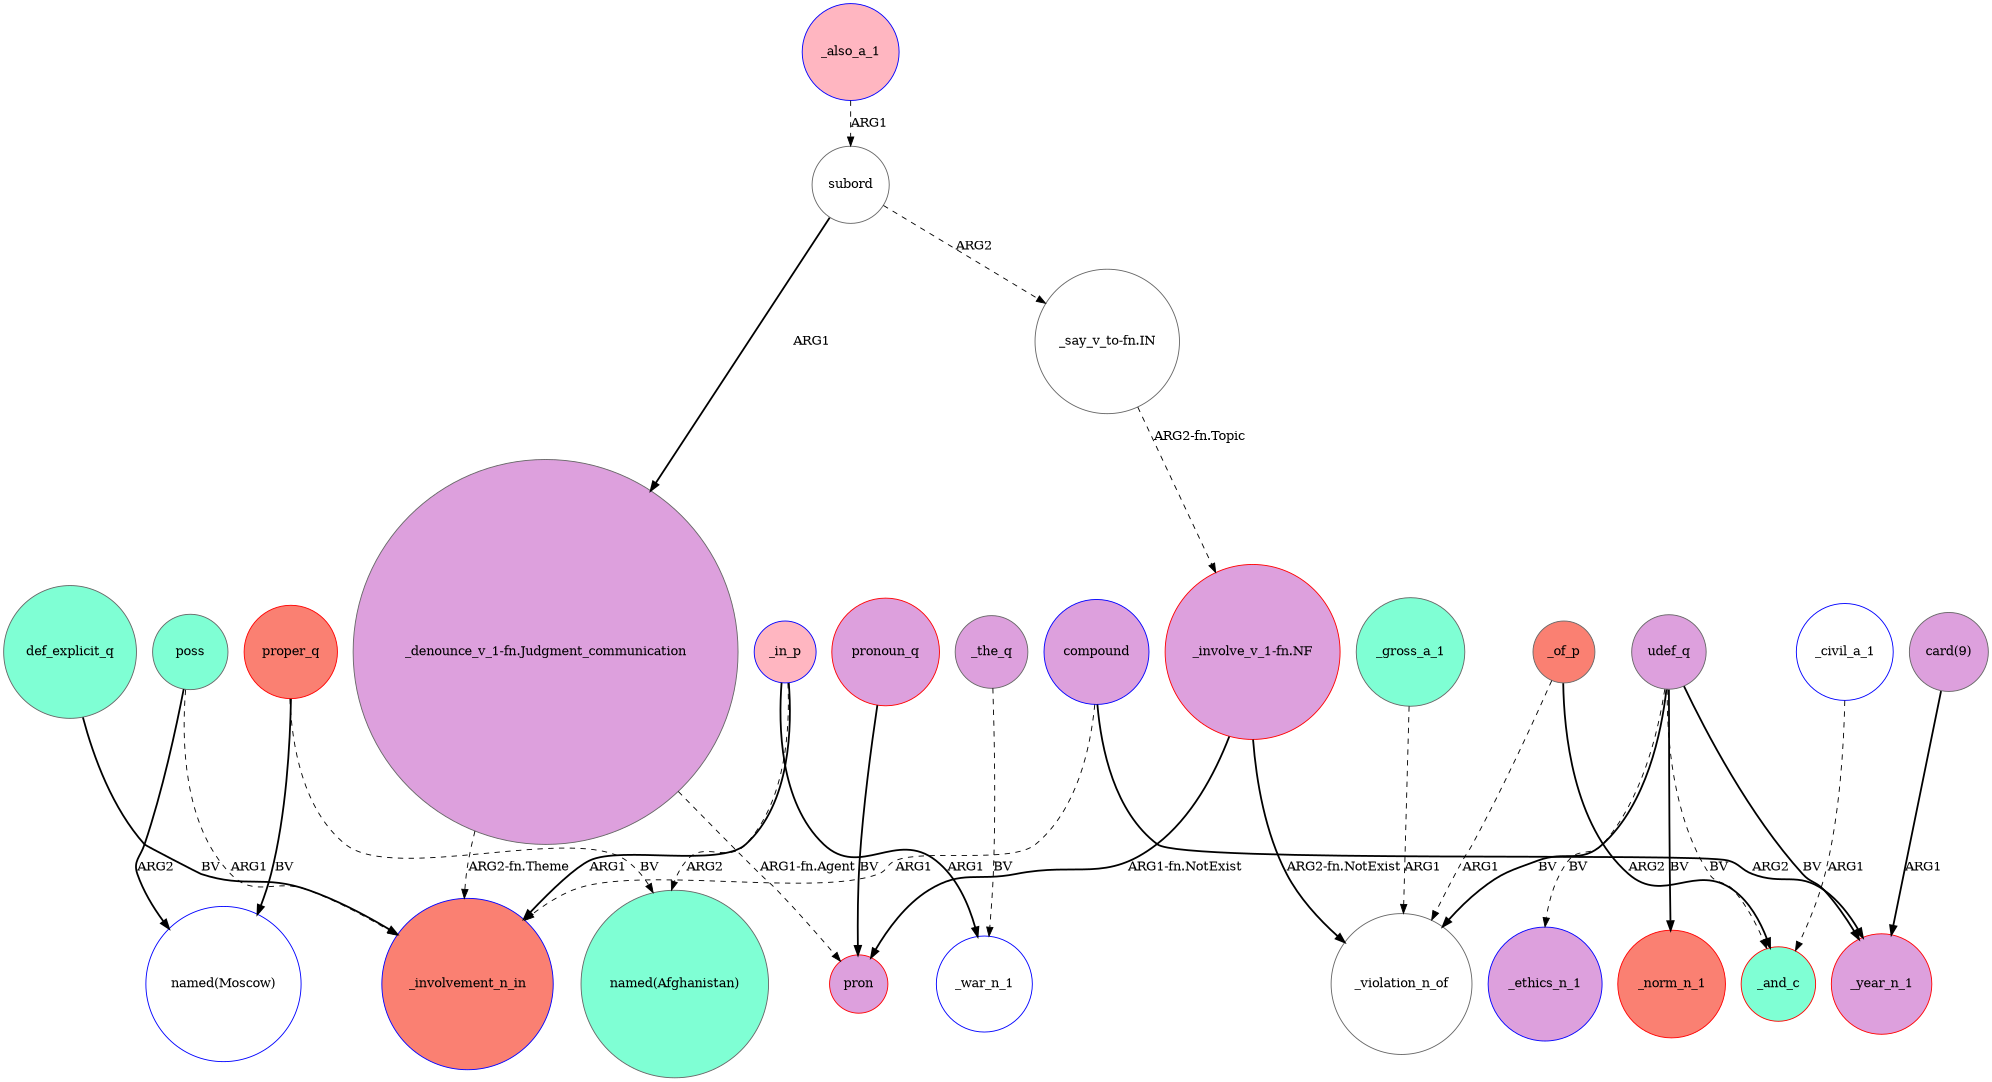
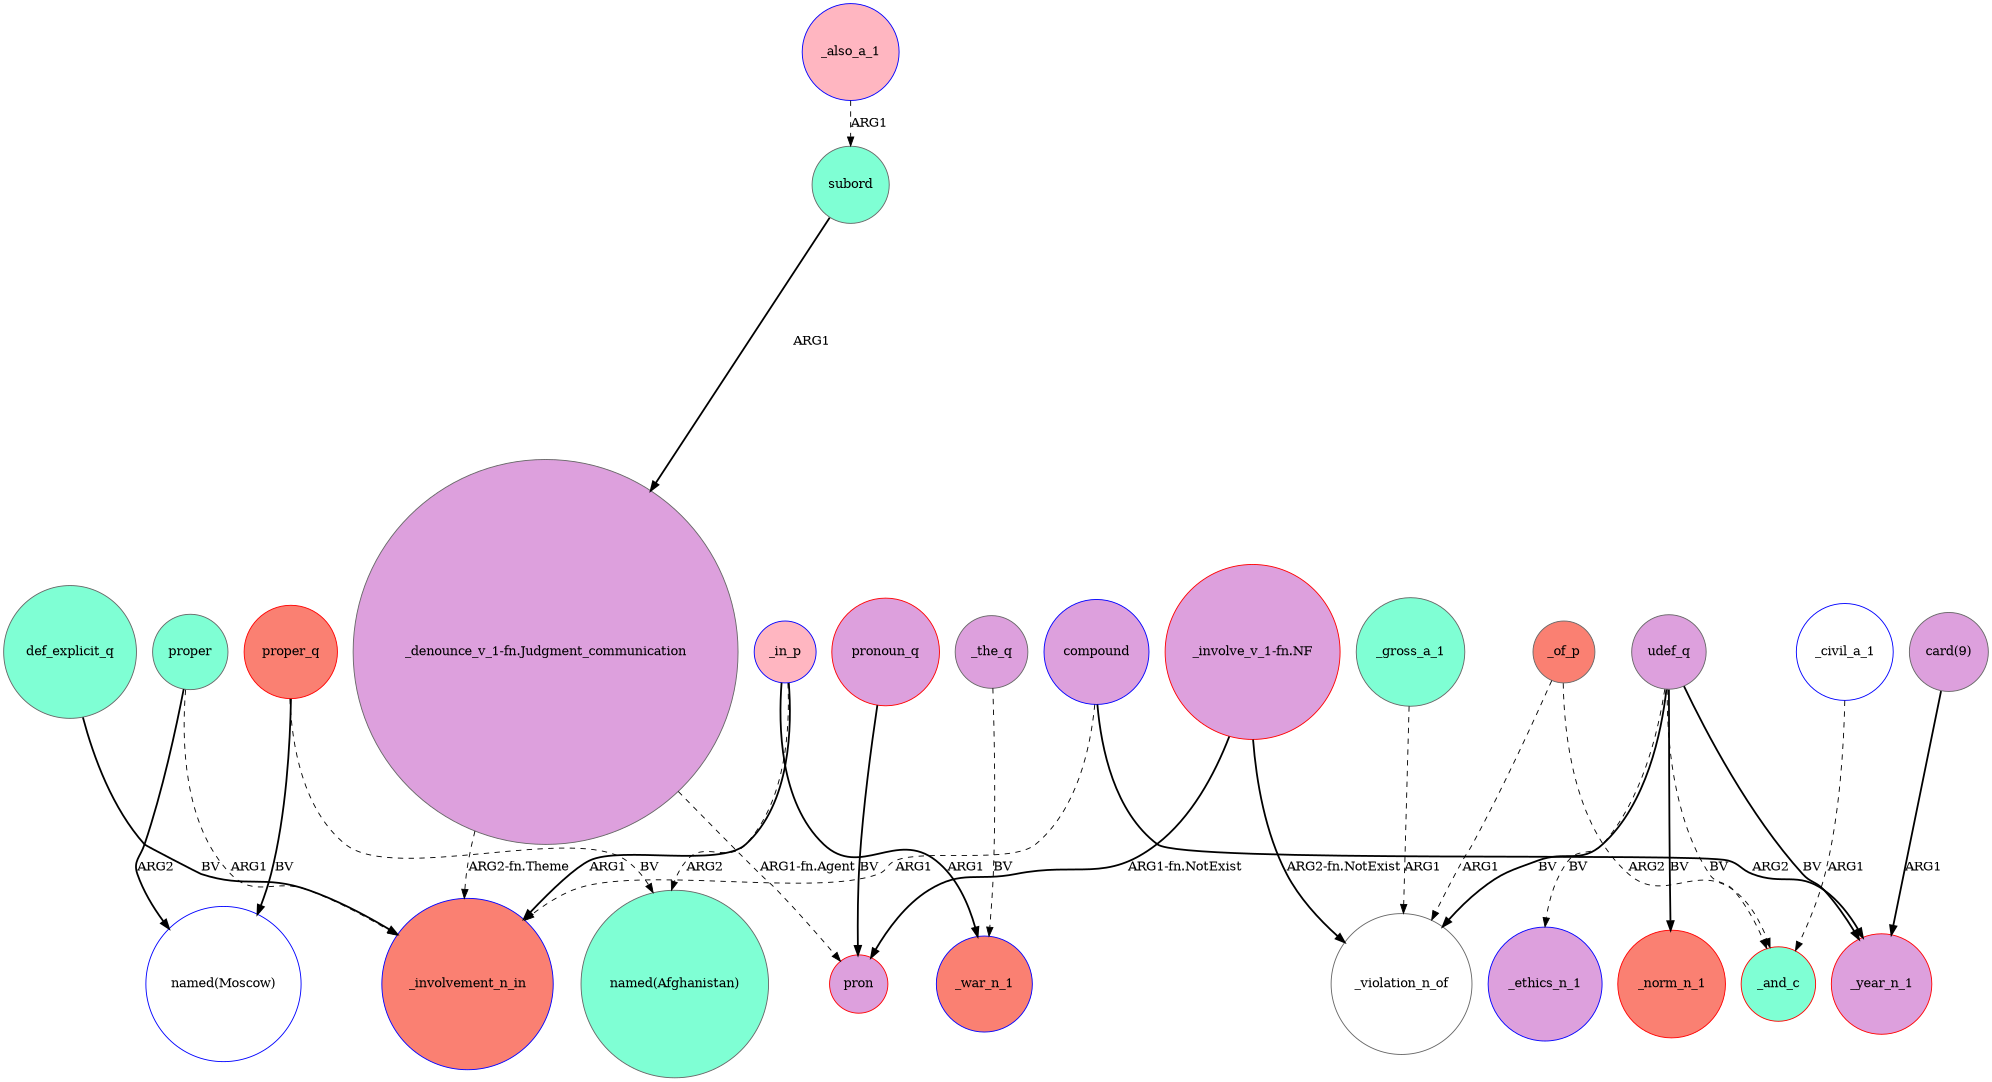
(851, 185) -> (851, 185)
(1107, 341) -> none
(190, 652) -> (190, 652)
(1622, 867) -> (1622, 867)
(984, 984) -> (984, 984)
